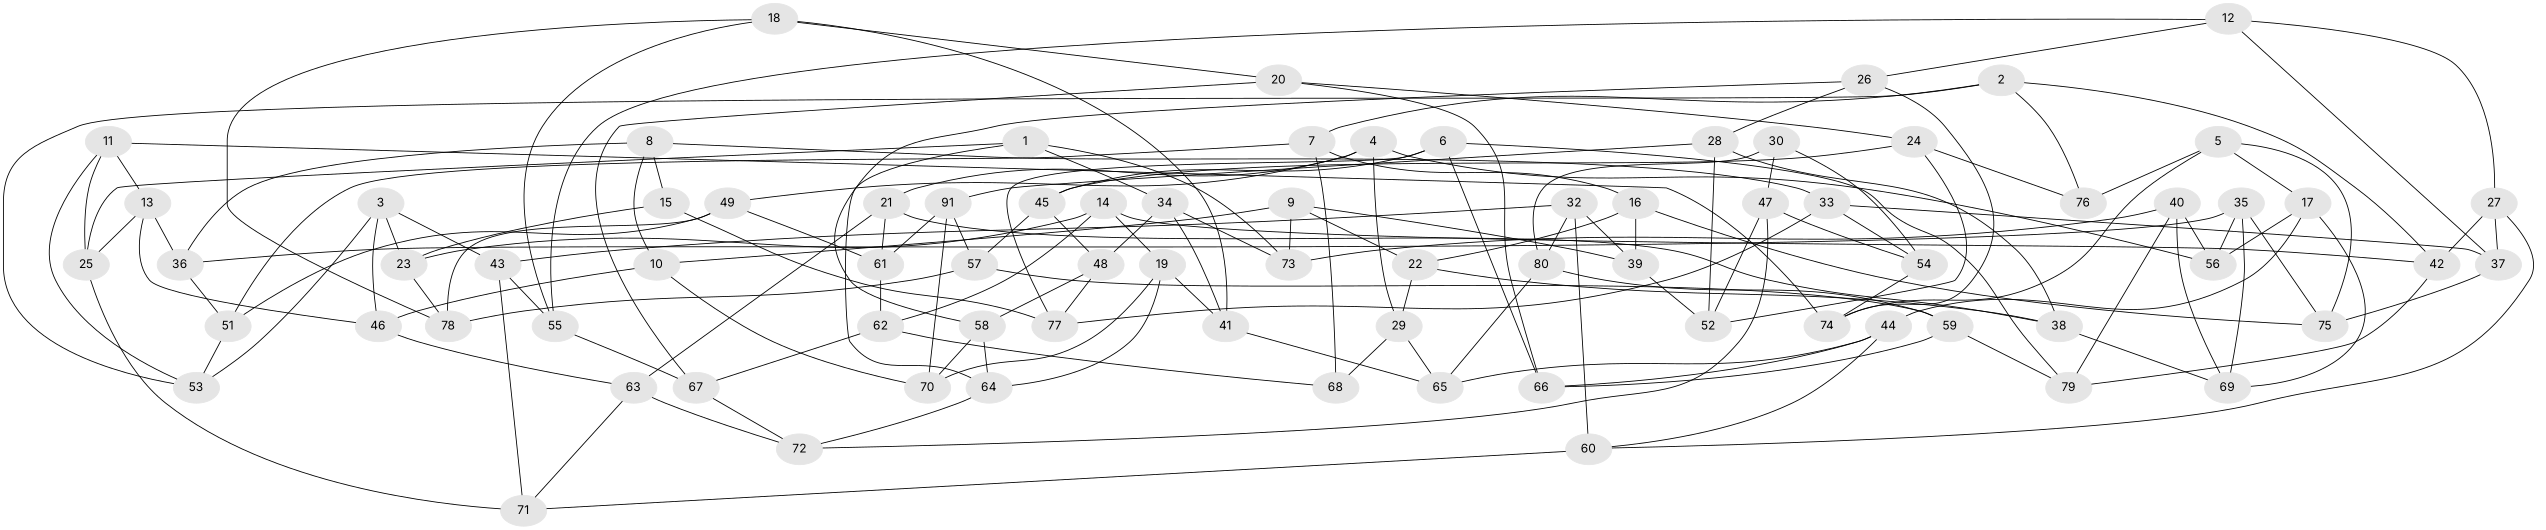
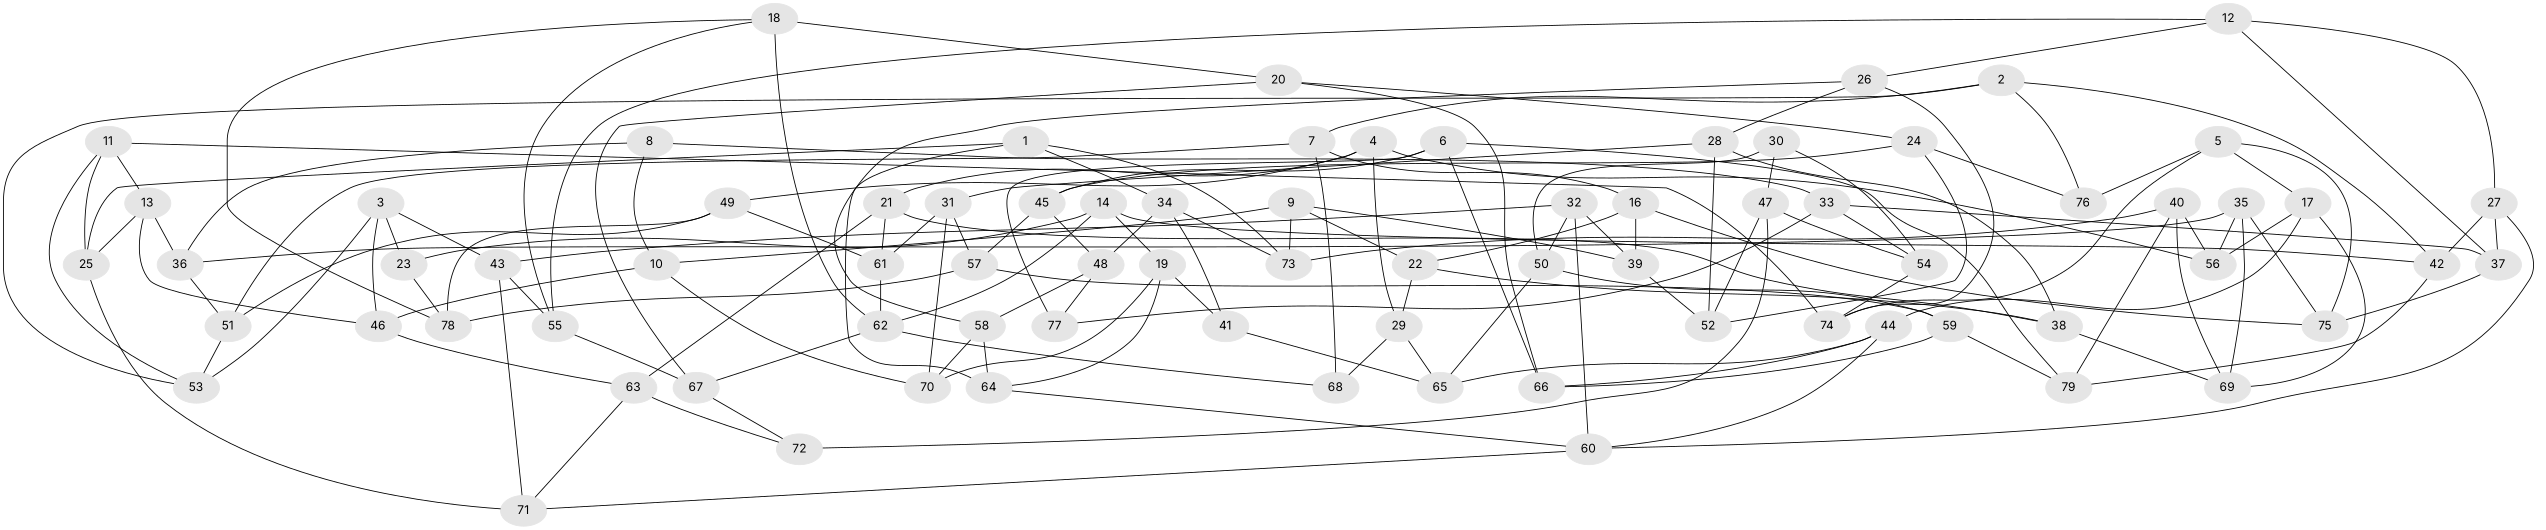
(1059, 89) -> (795, 184)
(666, 203) -> none
(948, 203) -> (948, 203)
(1542, 265) -> (1542, 265)
(897, 423) -> (1289, 419)
